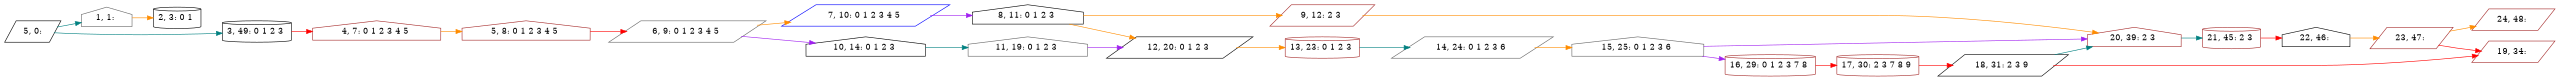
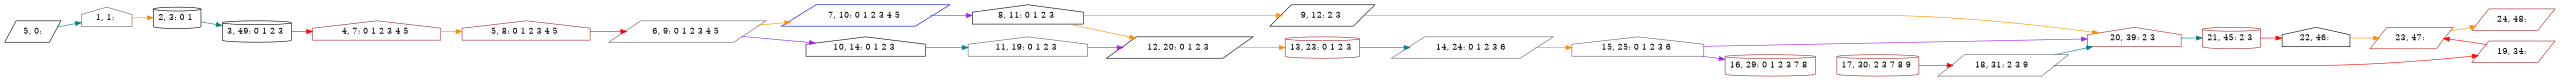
(1322, 15) -> (1322, 15)
(135, 35) -> (209, 23)
(2457, 48) -> (2468, 42)
(1823, 65) -> none
(2003, 65) -> (2003, 65)
